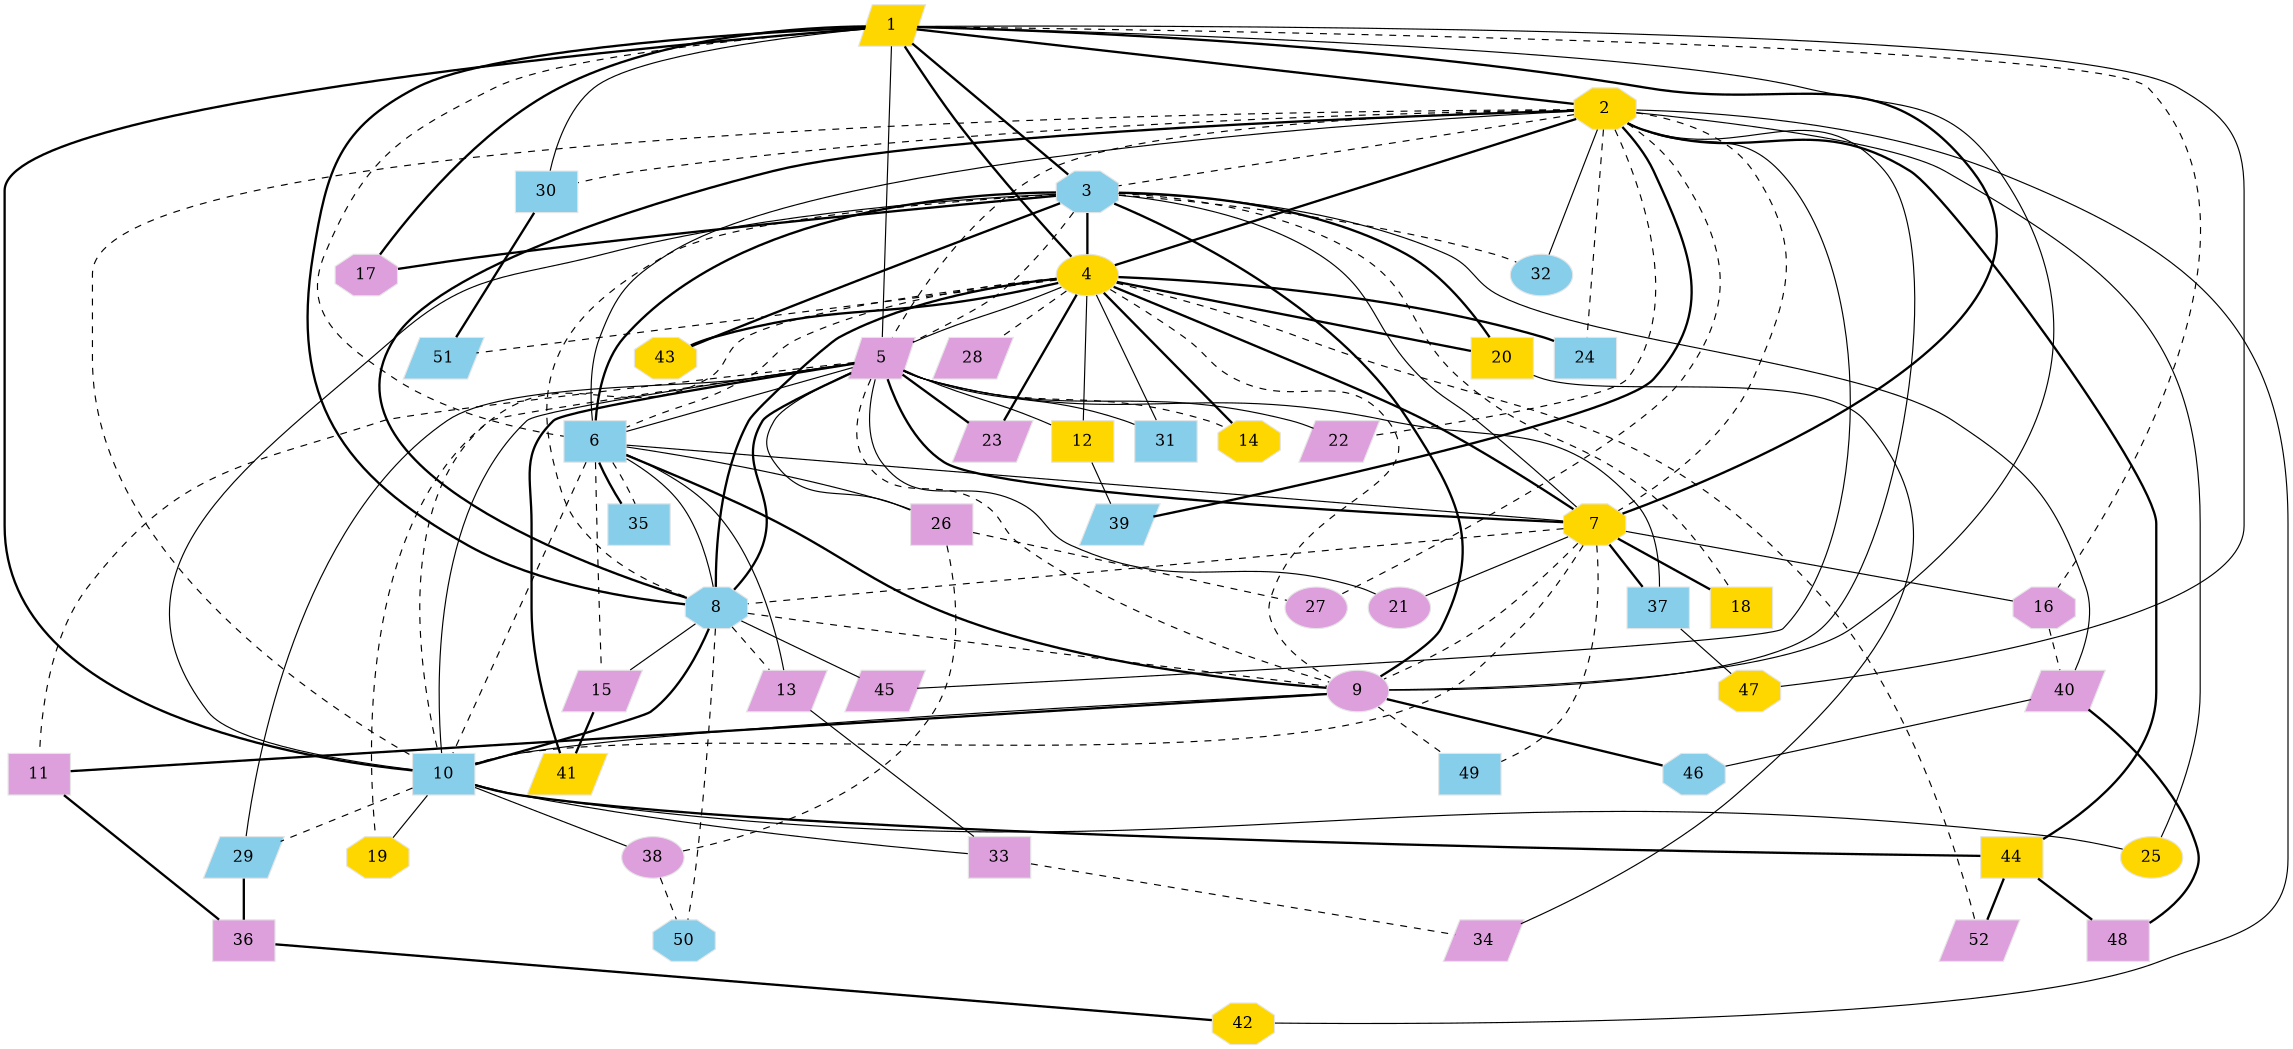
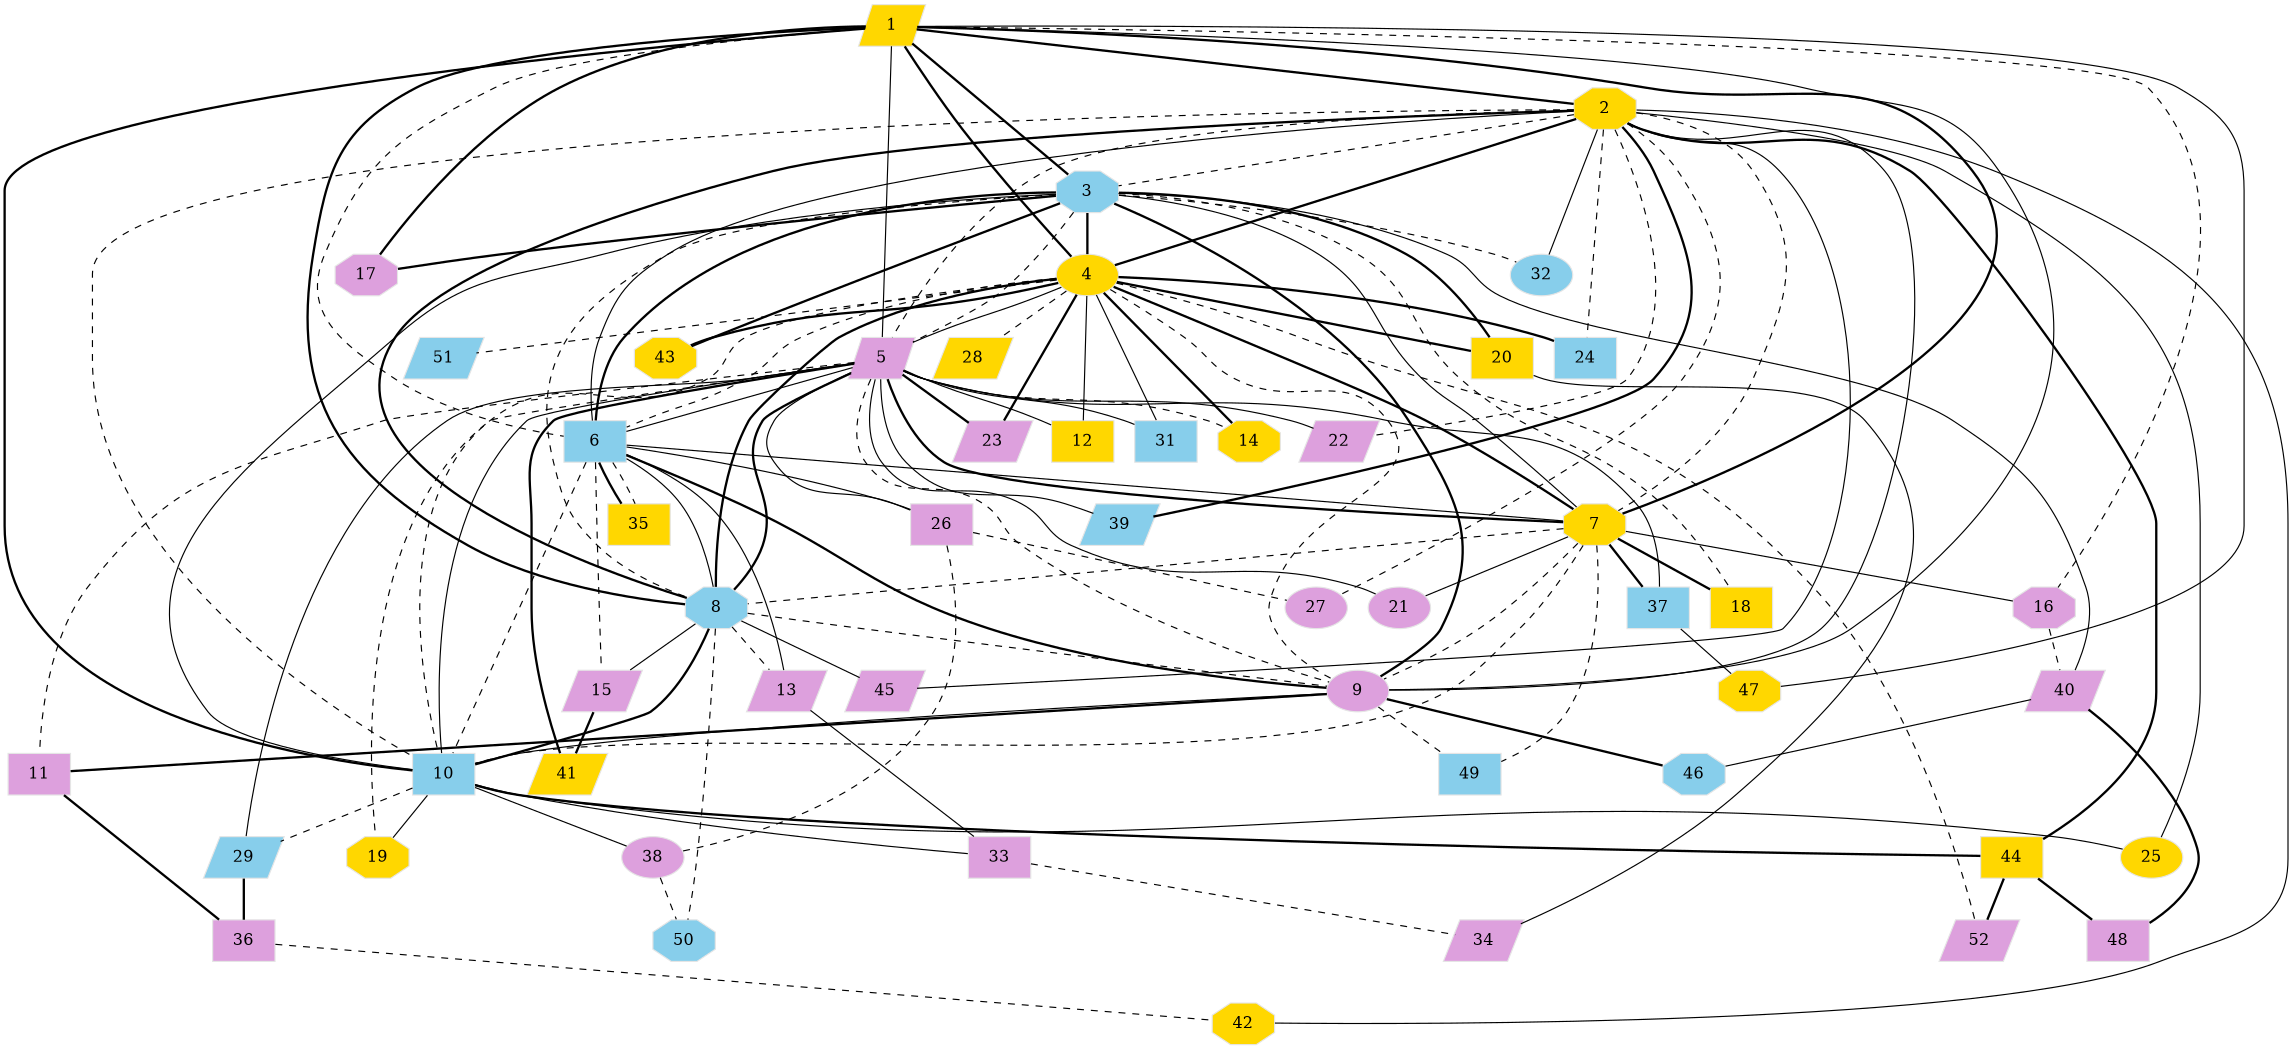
(547, 192) -> none
(973, 358) -> (973, 358)
(1098, 476) -> (926, 479)
(639, 525) -> (639, 525)
(744, 982) -> (744, 982)
